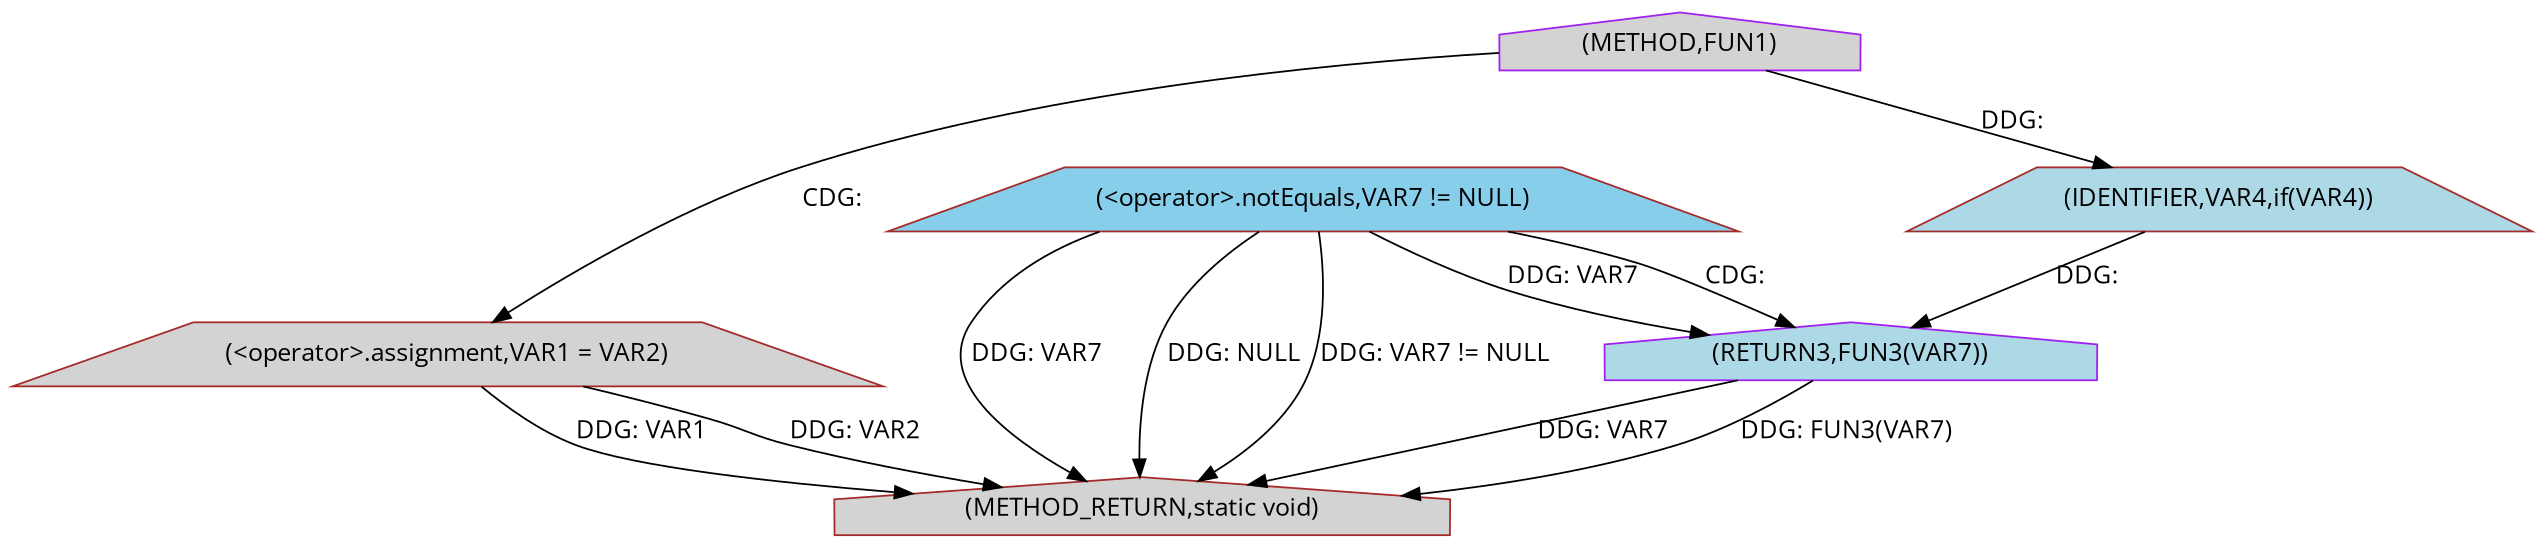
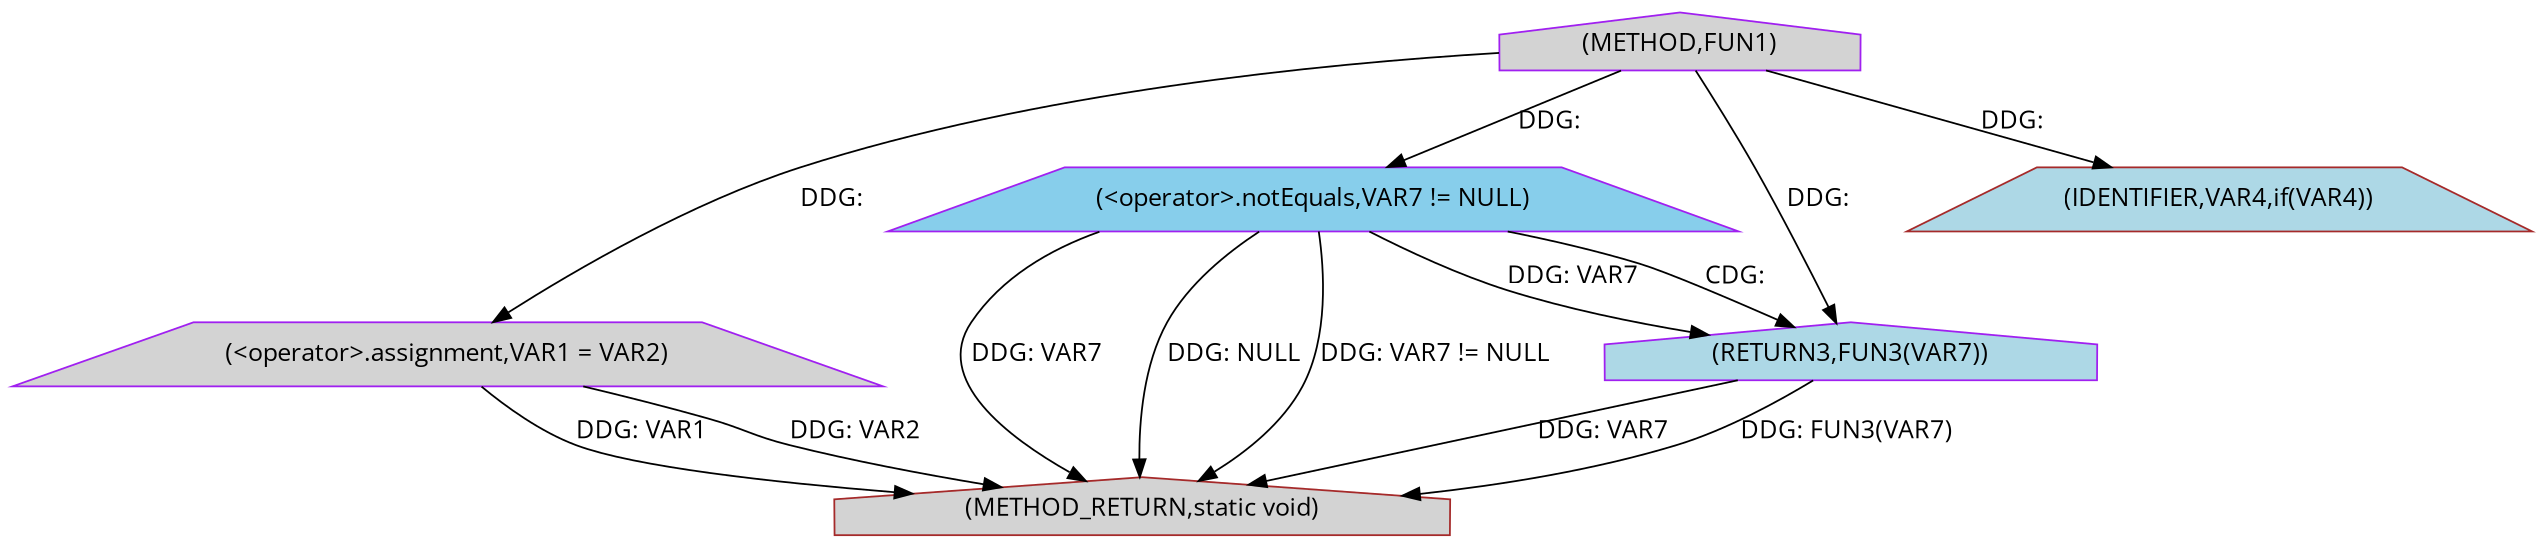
none -> (1512, 115)
(836, 199) -> (836, 199)
(1313, 199) -> (1313, 199)
(2037, 276) -> (1766, 187)
(448, 354) -> (448, 354)
